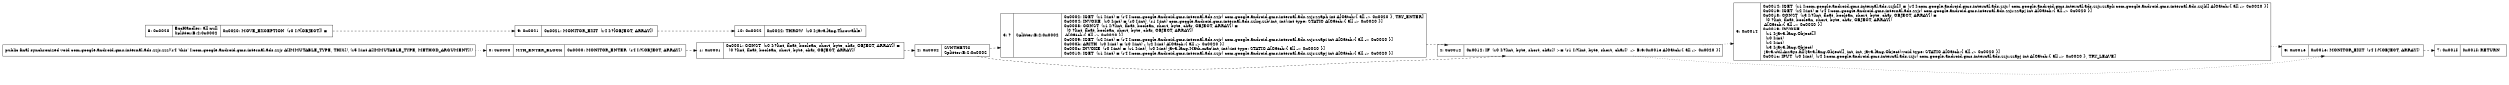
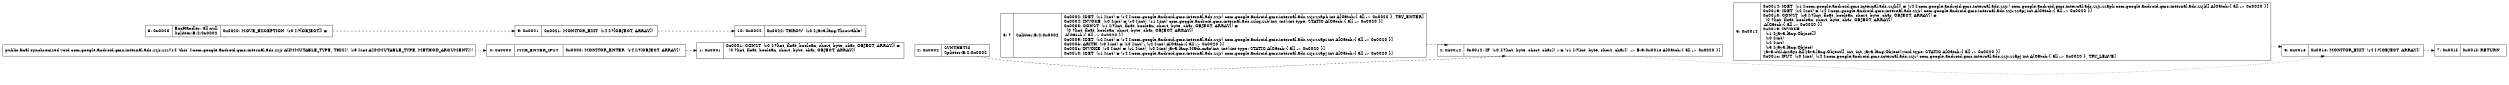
(1717, 44) -> none
(994, 48) -> none
(539, 50) -> (538, 50)
(908, 50) -> none
